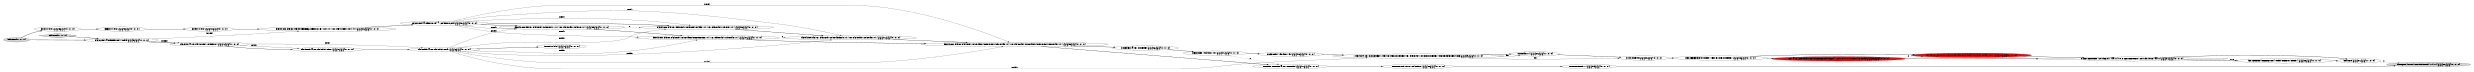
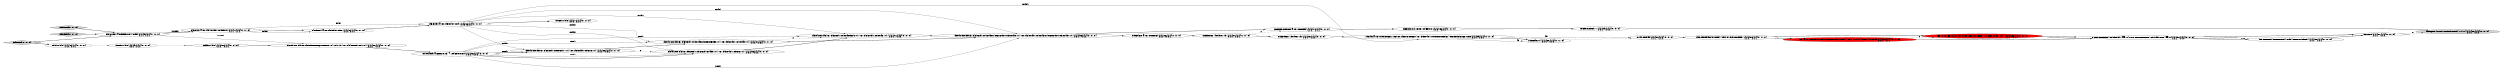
none -> (69, 28)
(89, 29) -> (100, 45)
(165, 29) -> (171, 45)
(210, 29) -> (221, 45)
(17, 40) -> (22, 43)
(1589, 56) -> (1600, 39)
(2359, 61) -> (2379, 34)
